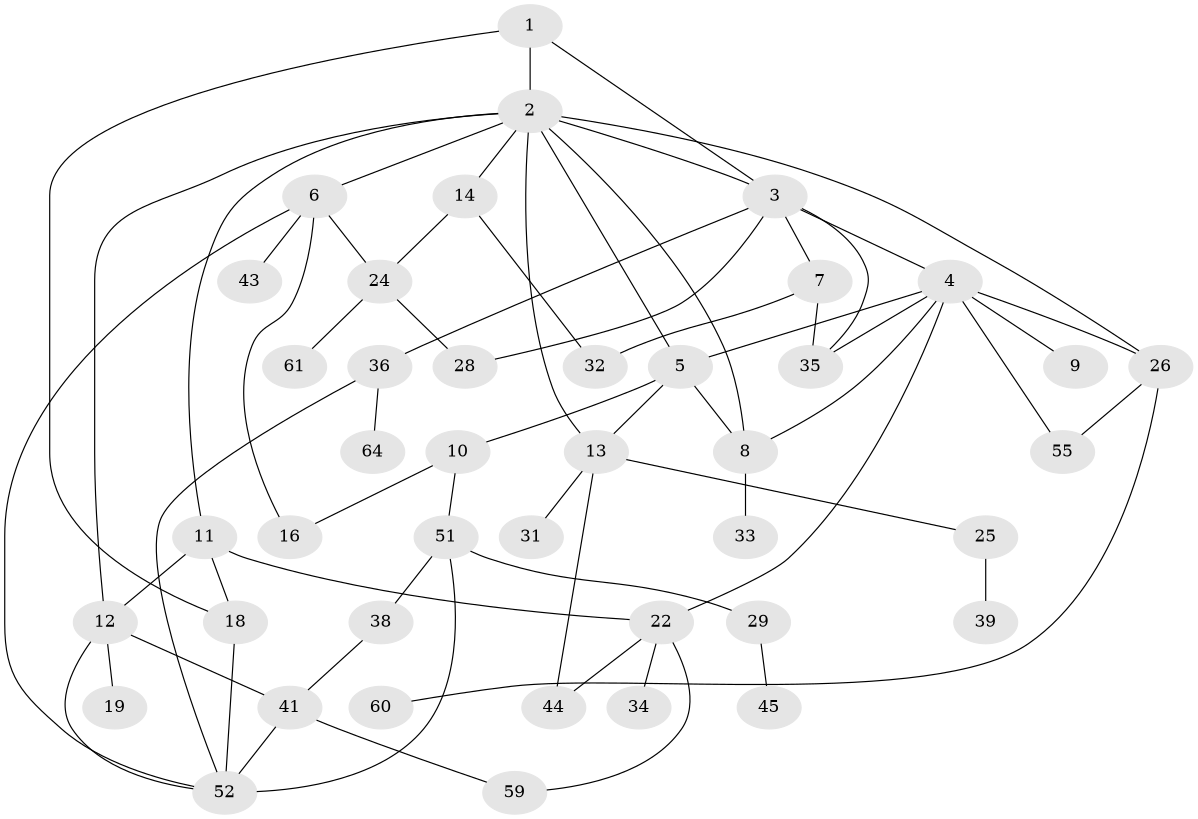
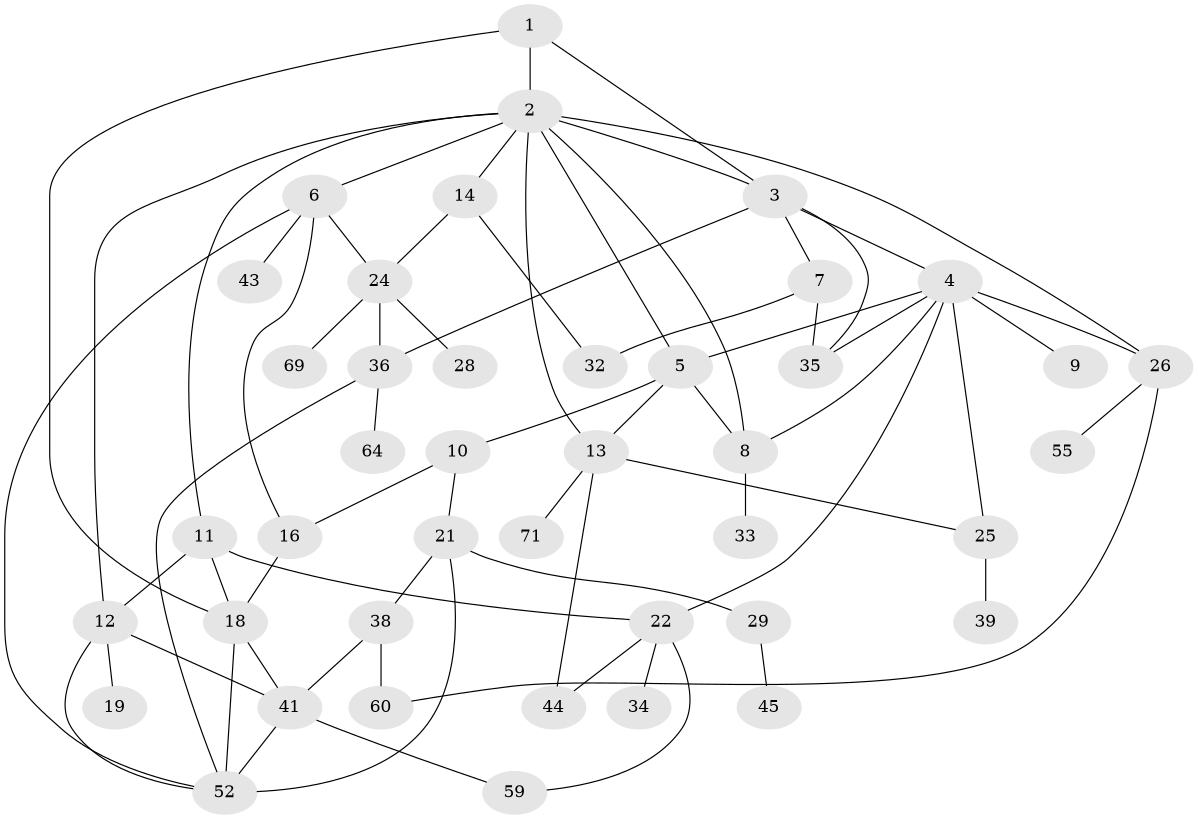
(640, 321) -> none
none -> (380, 324)
(295, 367) -> (295, 367)
(1006, 367) -> (968, 410)
(446, 537) -> (446, 537)
(531, 537) -> (531, 537)
none -> (263, 580)
none -> (263, 665)
none -> (381, 665)
